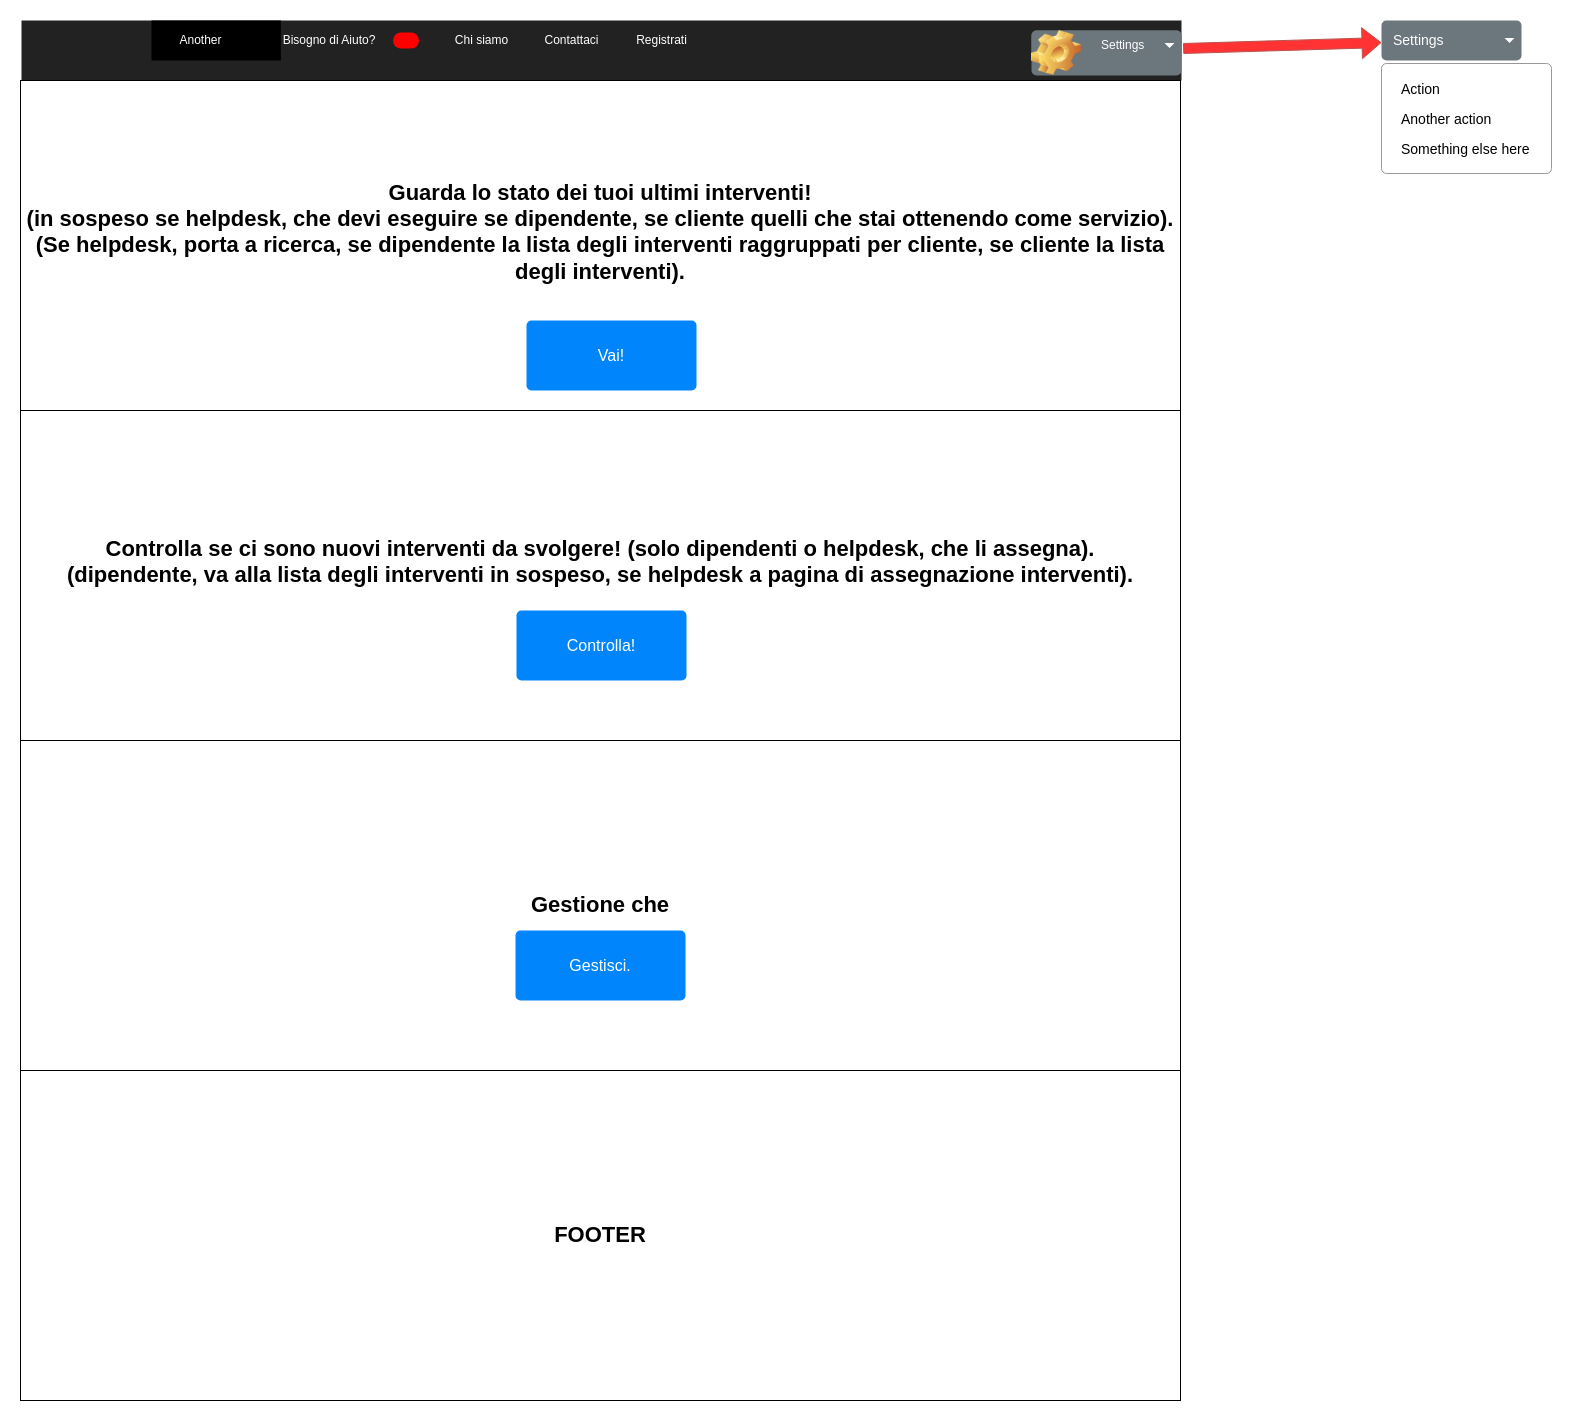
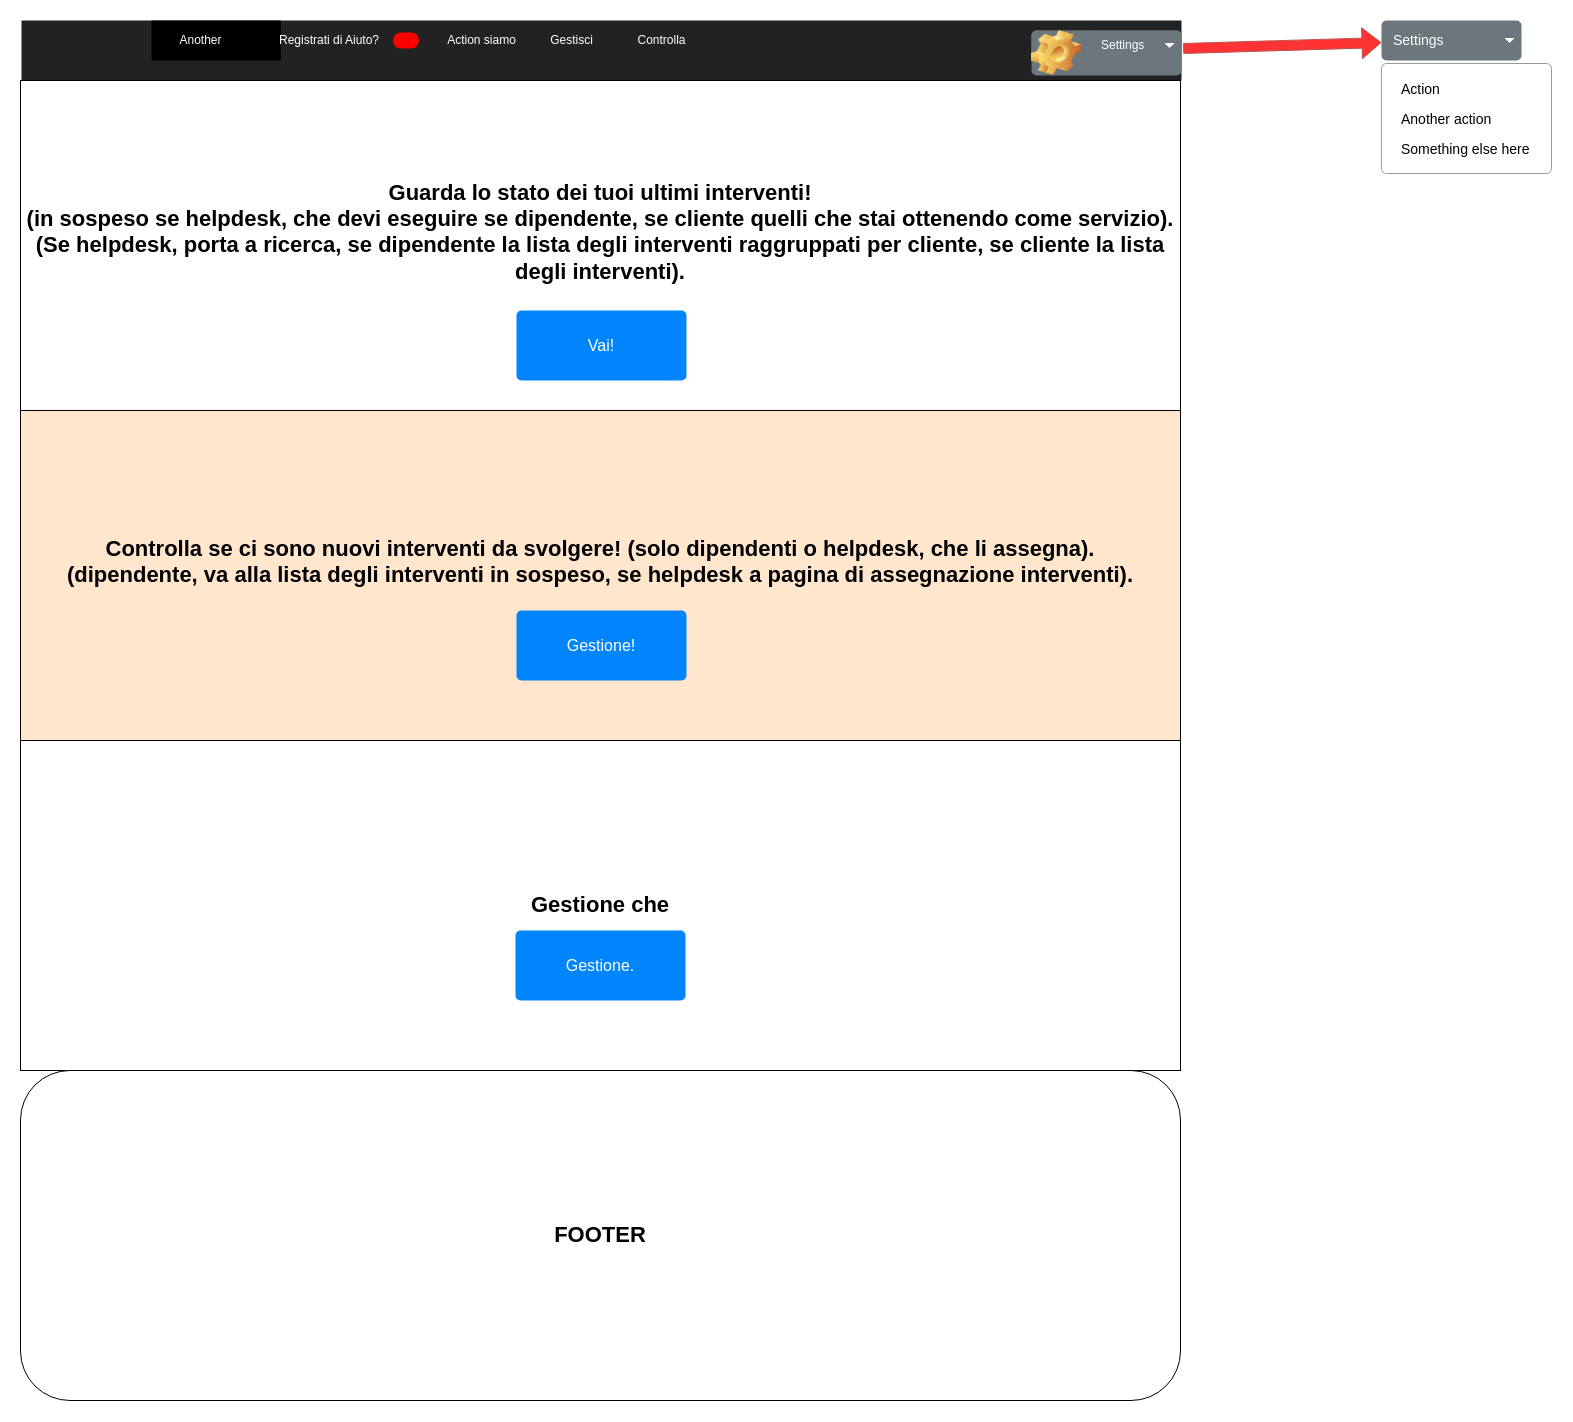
(330, 41) -> (330, 41)
(482, 41) -> (482, 41)
(572, 41) -> (572, 41)
(662, 41) -> (662, 41)
(612, 356) -> (602, 346)
(601, 576) -> (601, 576)
(602, 646) -> (602, 646)
(601, 966) -> (601, 966)
(601, 1236) -> (601, 1236)
